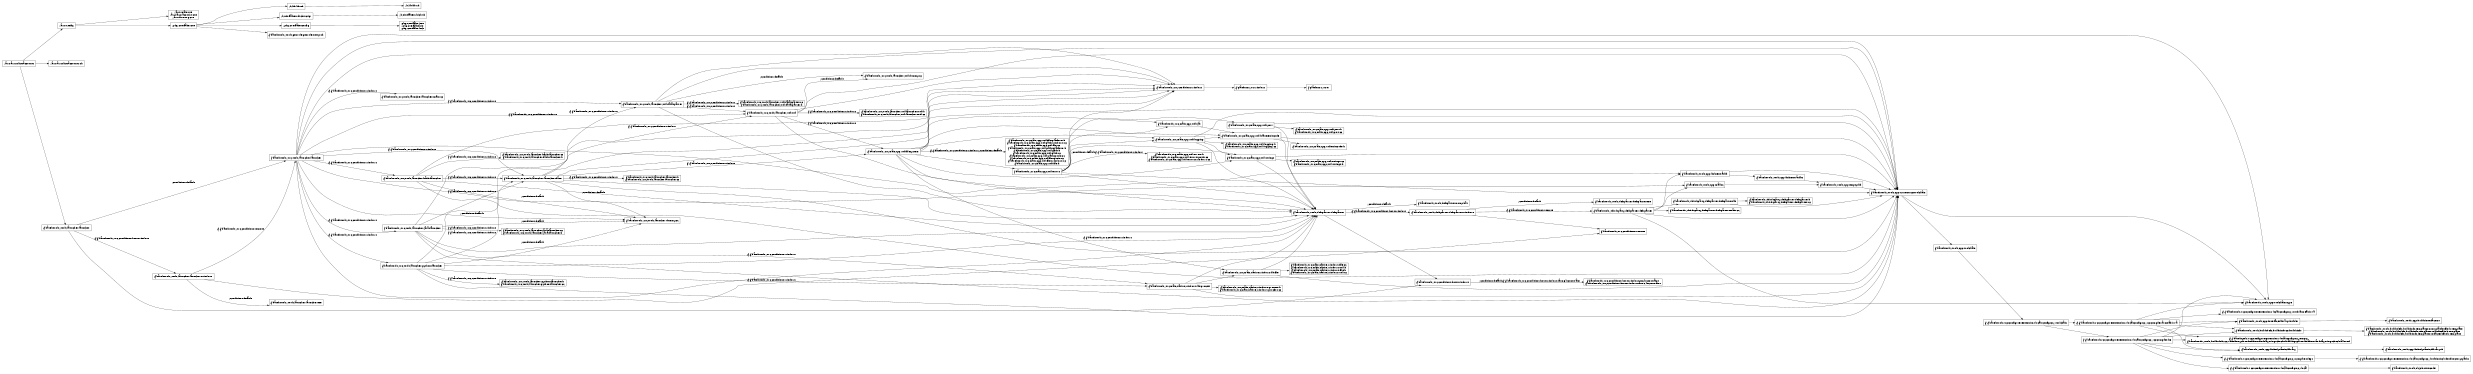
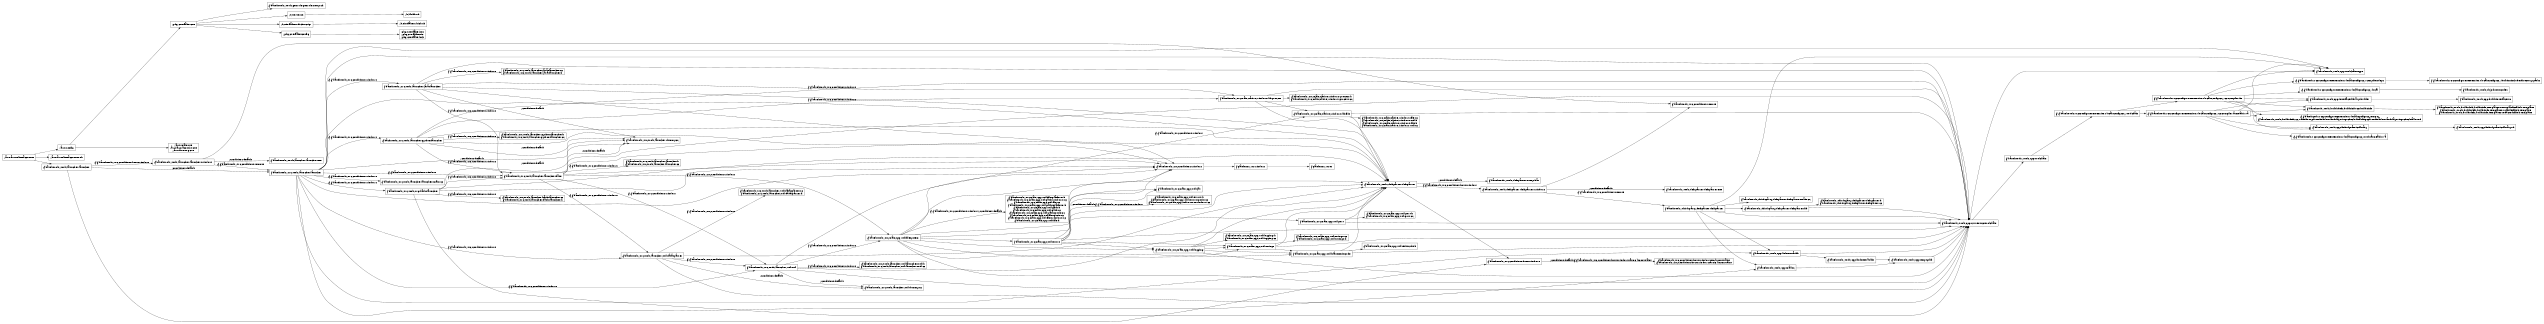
(913, 68) -> none
(1216, 130) -> (1283, 250)
(412, 178) -> (412, 191)
(412, 266) -> (412, 141)
(2269, 330) -> (2340, 108)
